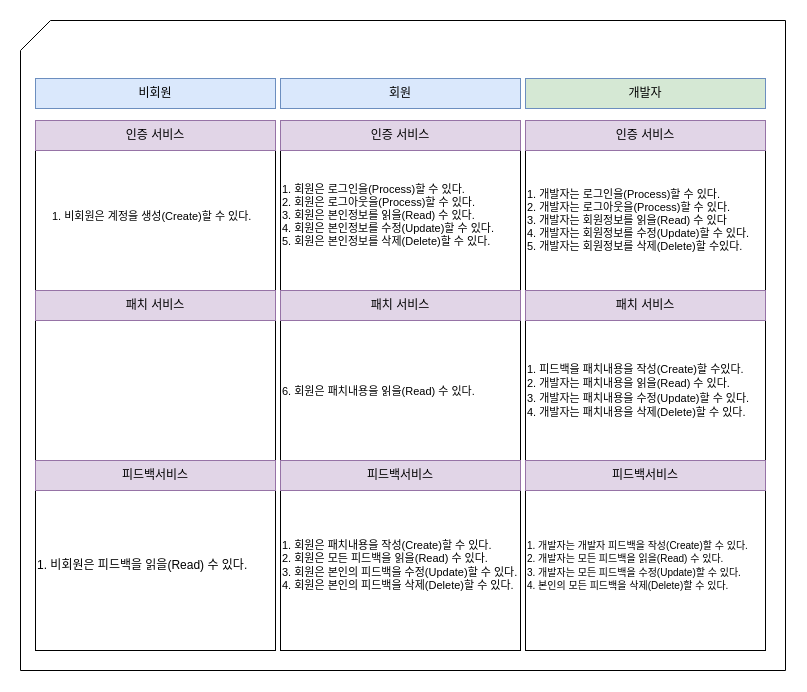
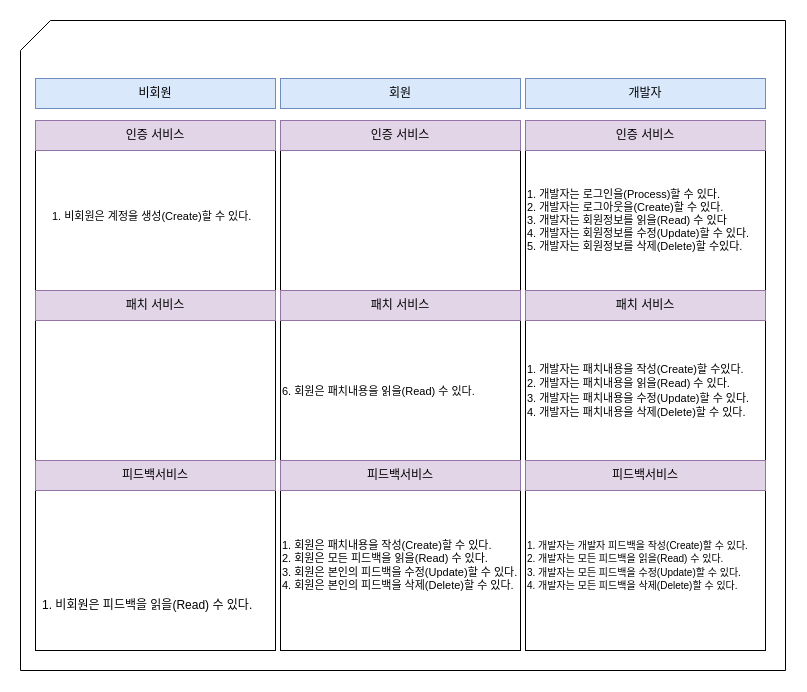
(646, 94) -> (646, 94)
(401, 216) -> none
(649, 221) -> (649, 221)
(663, 391) -> (663, 391)
(151, 566) -> (156, 606)
(662, 566) -> (662, 566)
